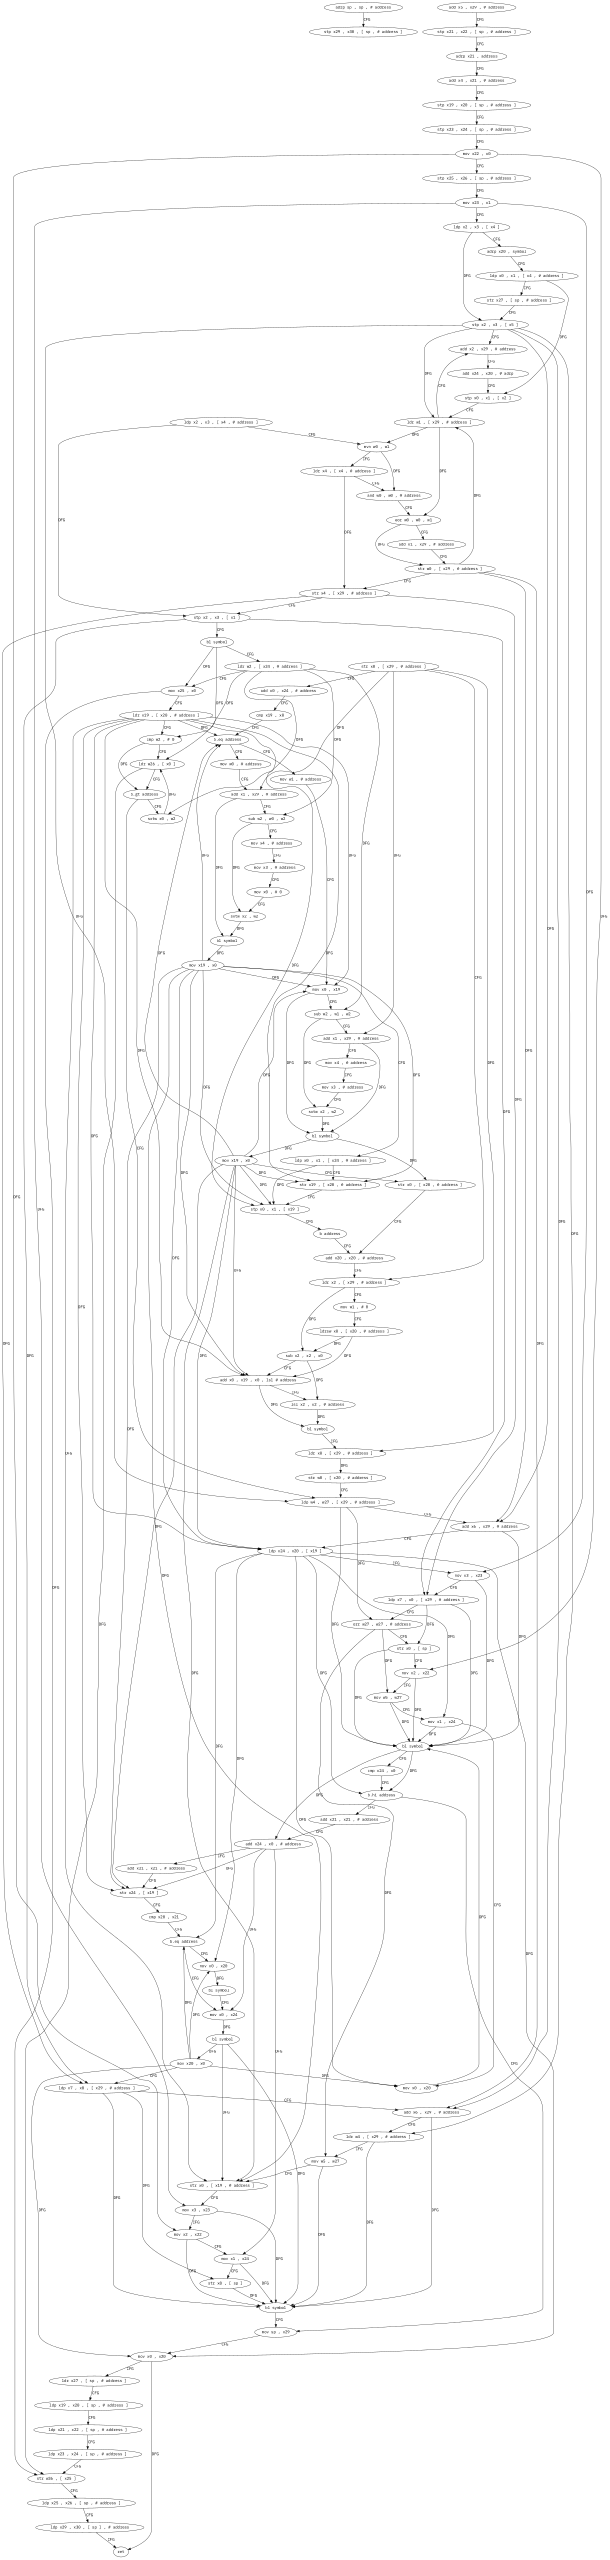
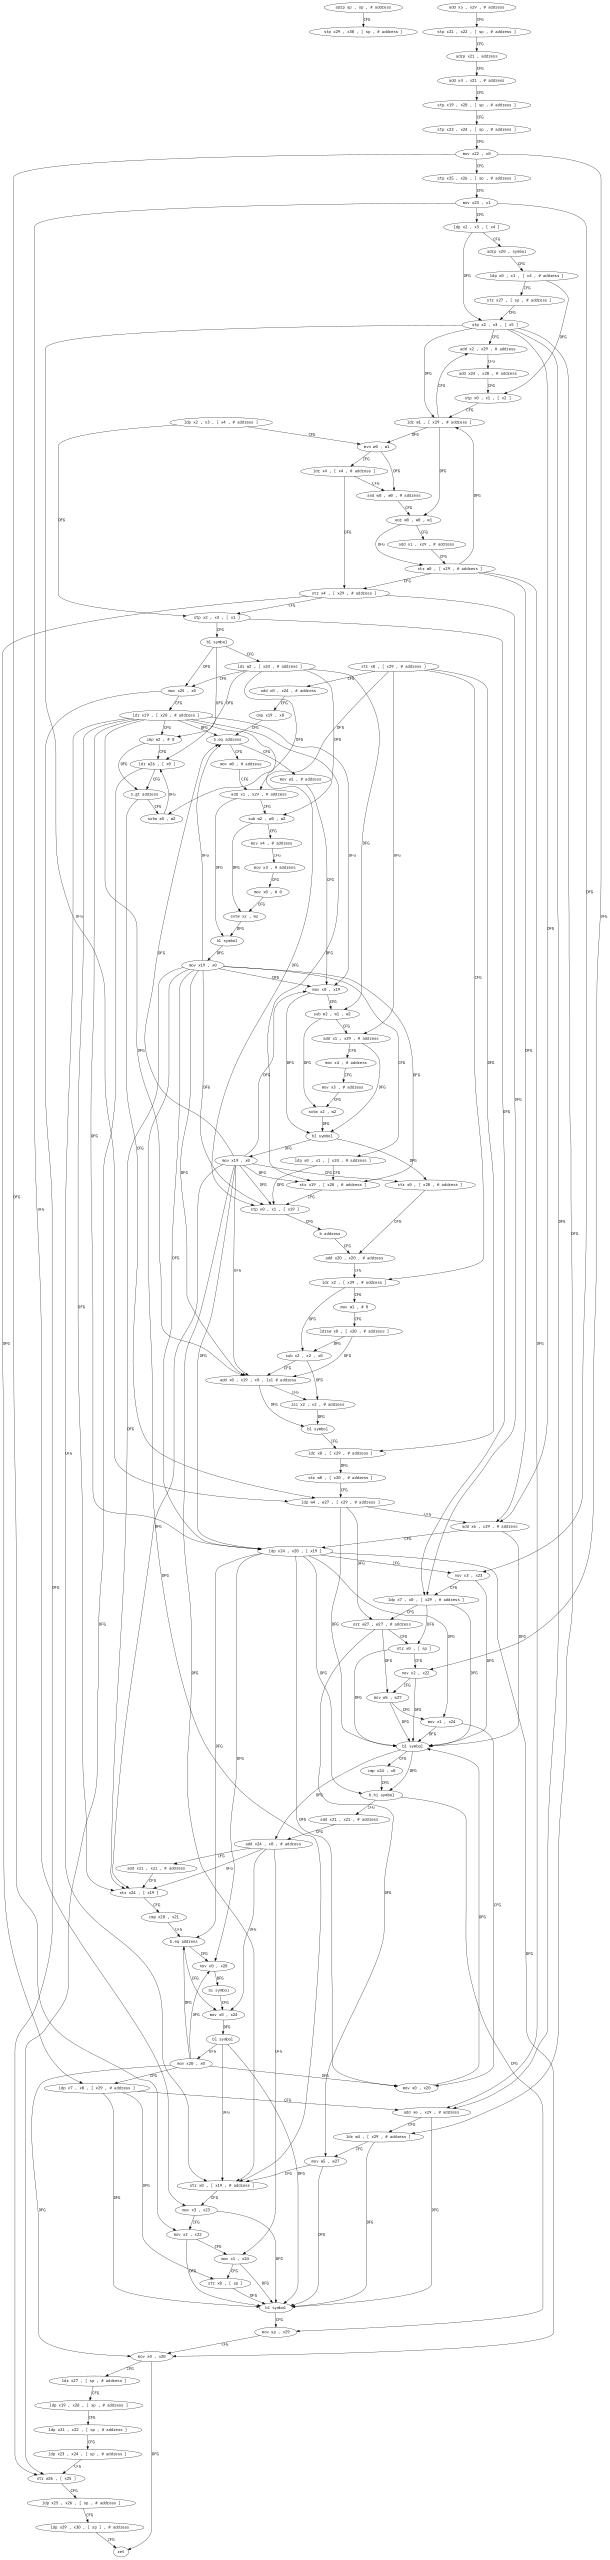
(488, 374) -> (488, 374)
(27, 1298) -> none
(382, 1795) -> (382, 1795)
